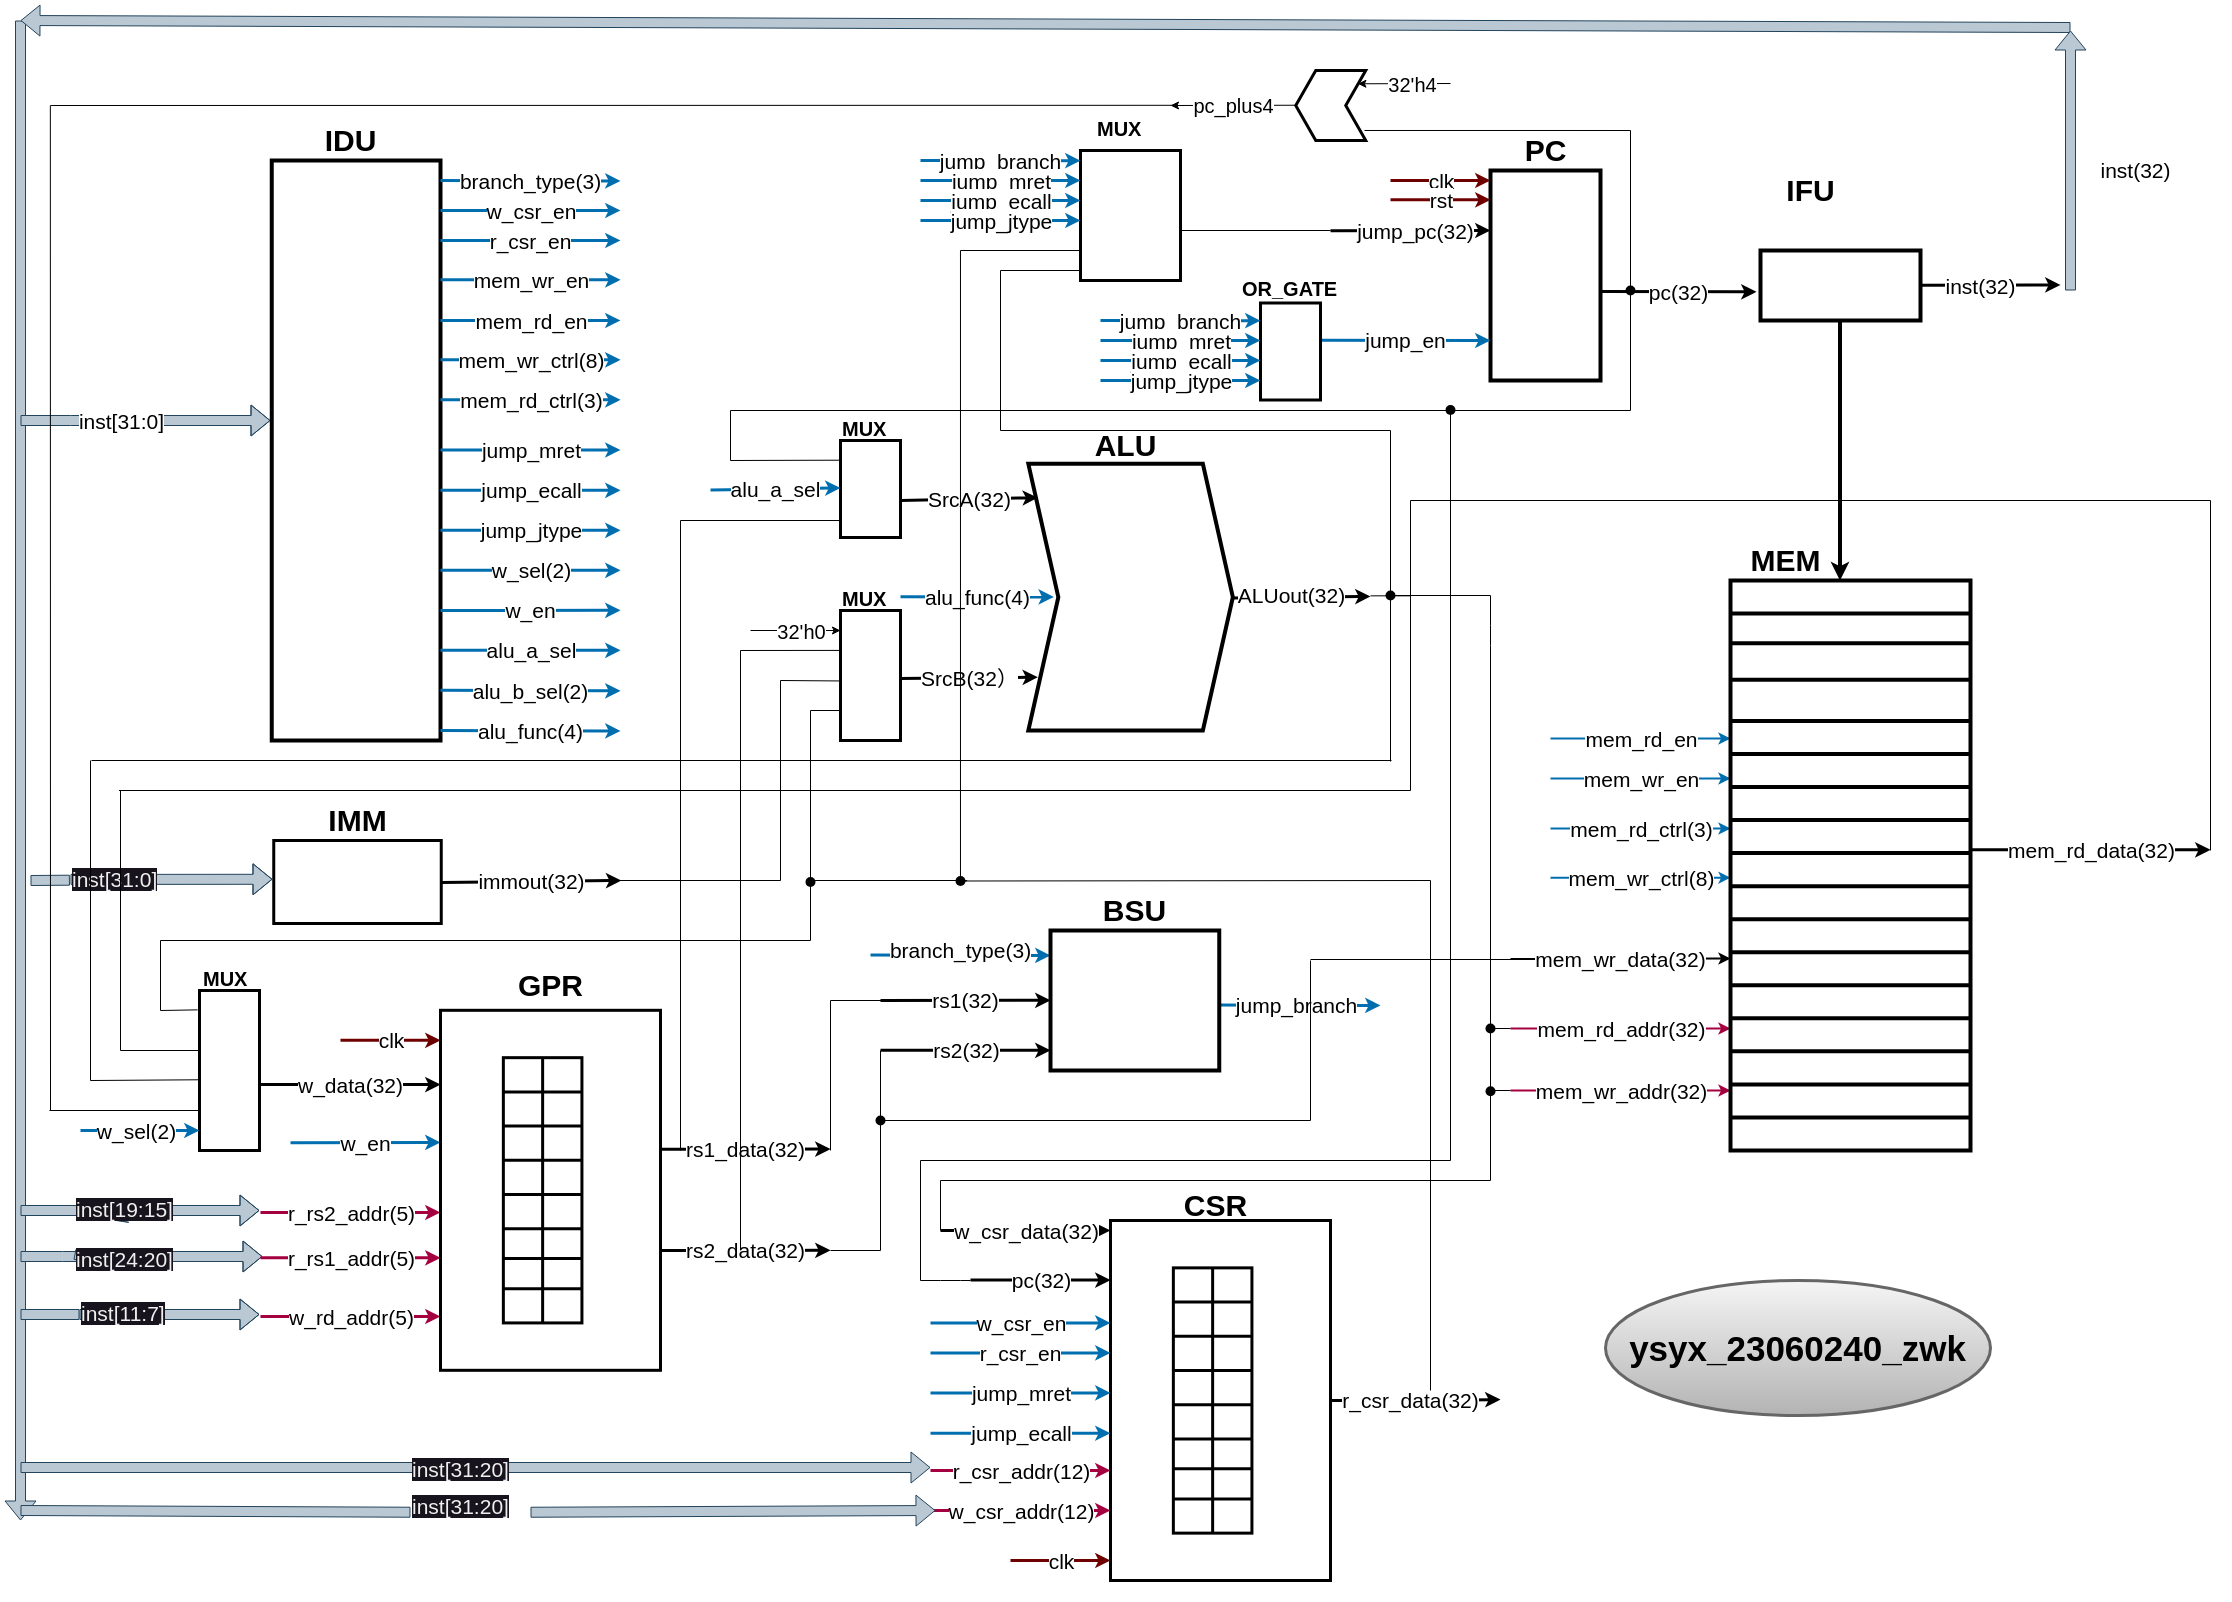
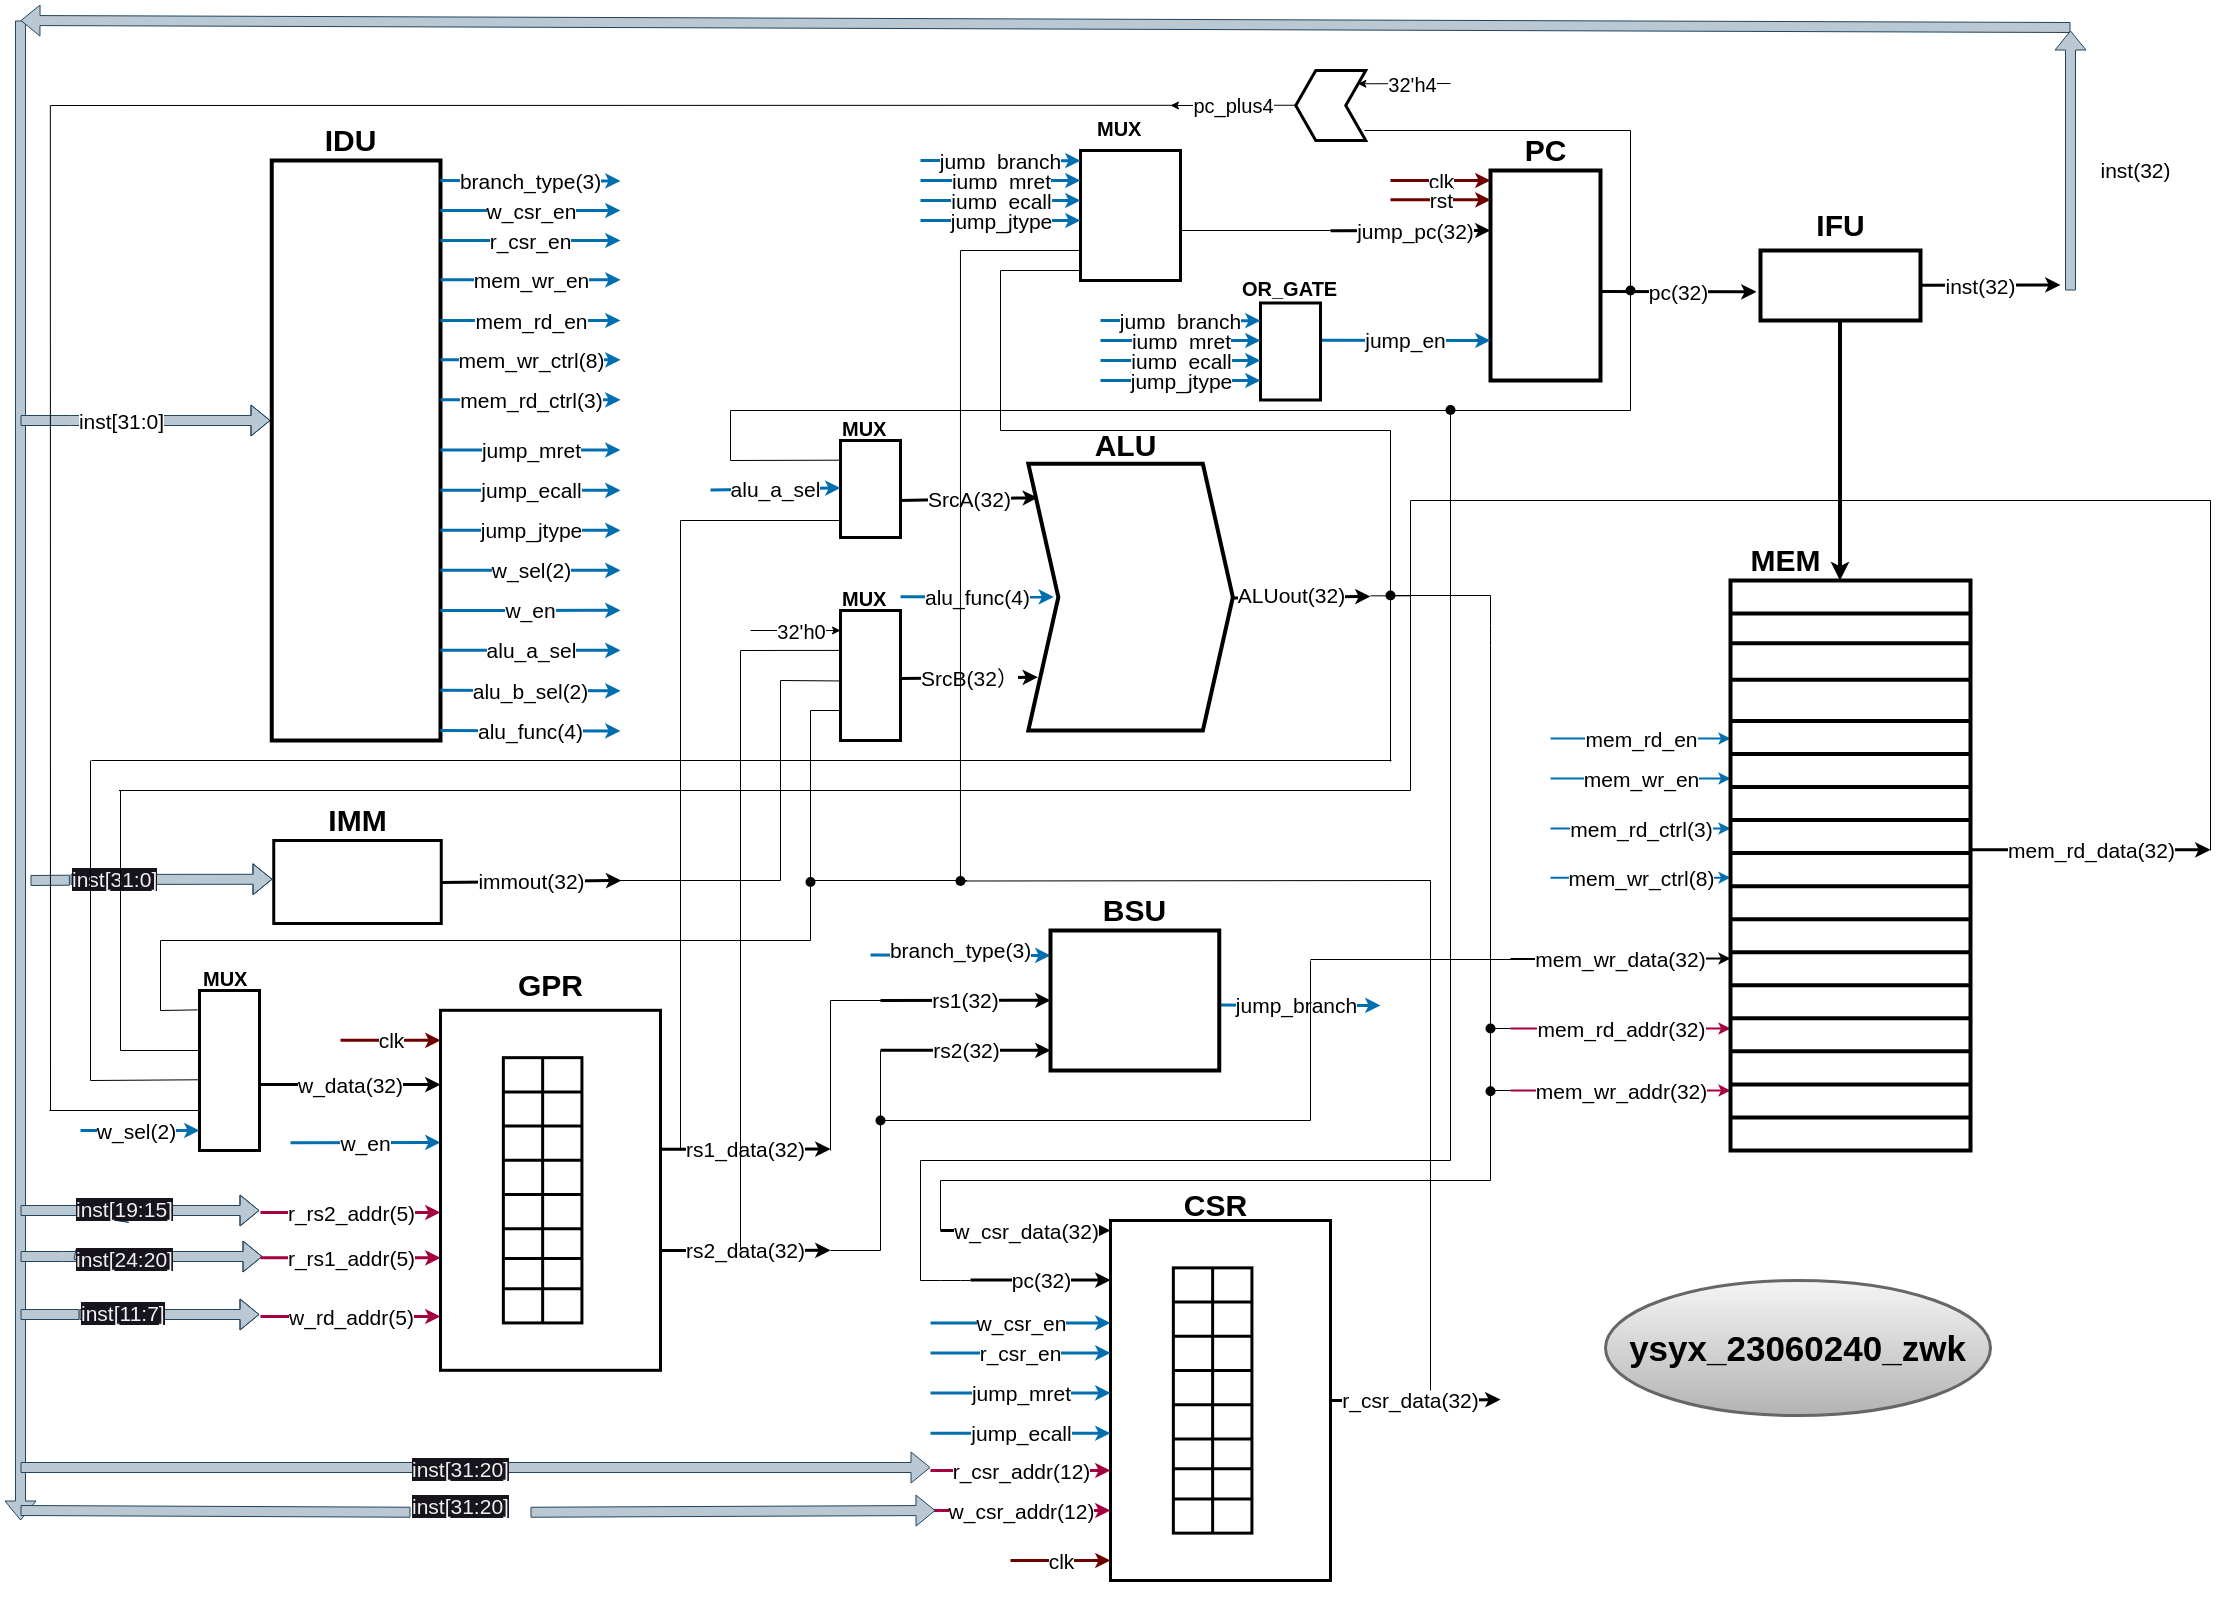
(1811, 191) -> (1841, 226)
